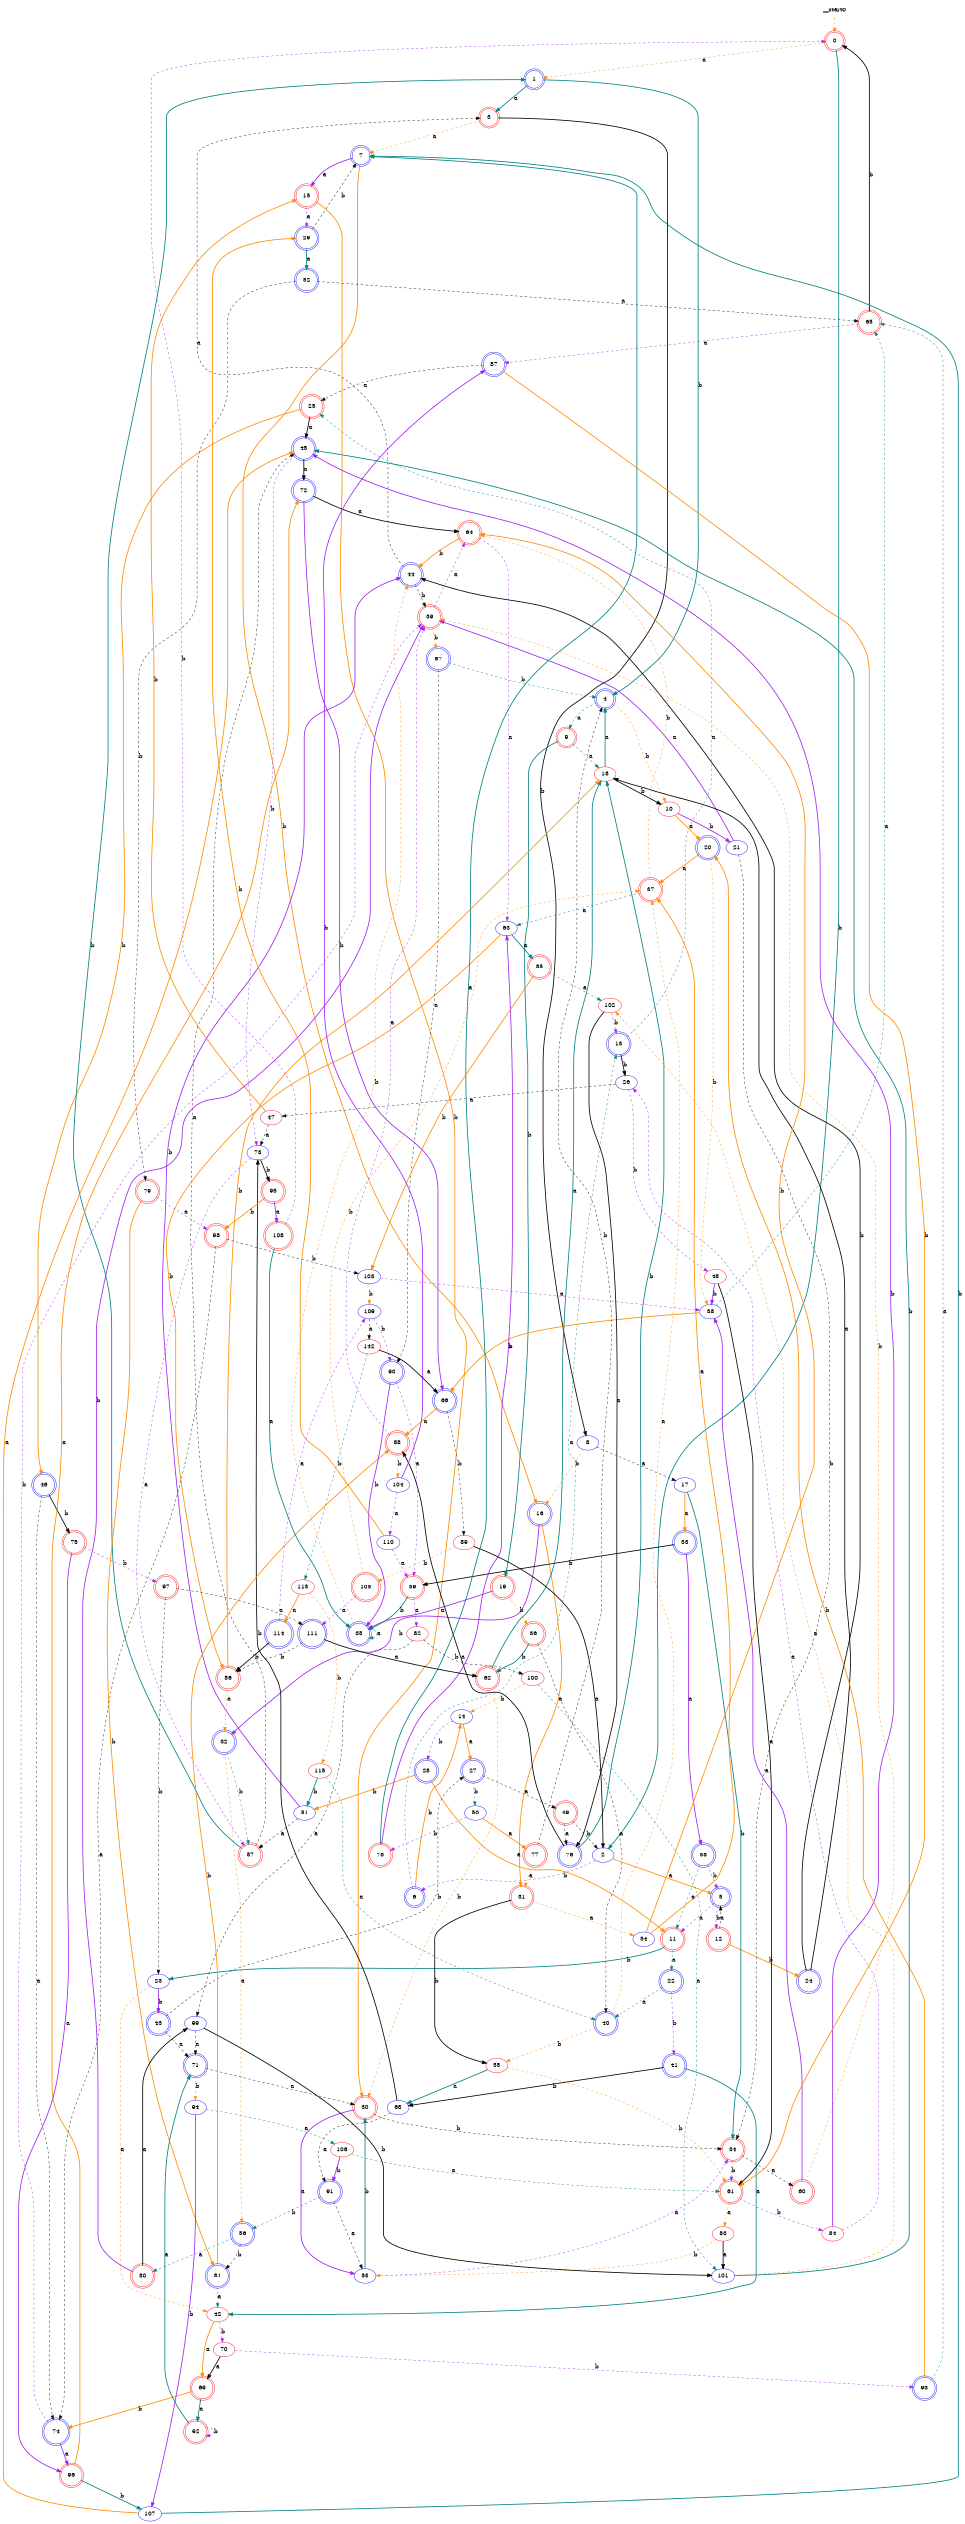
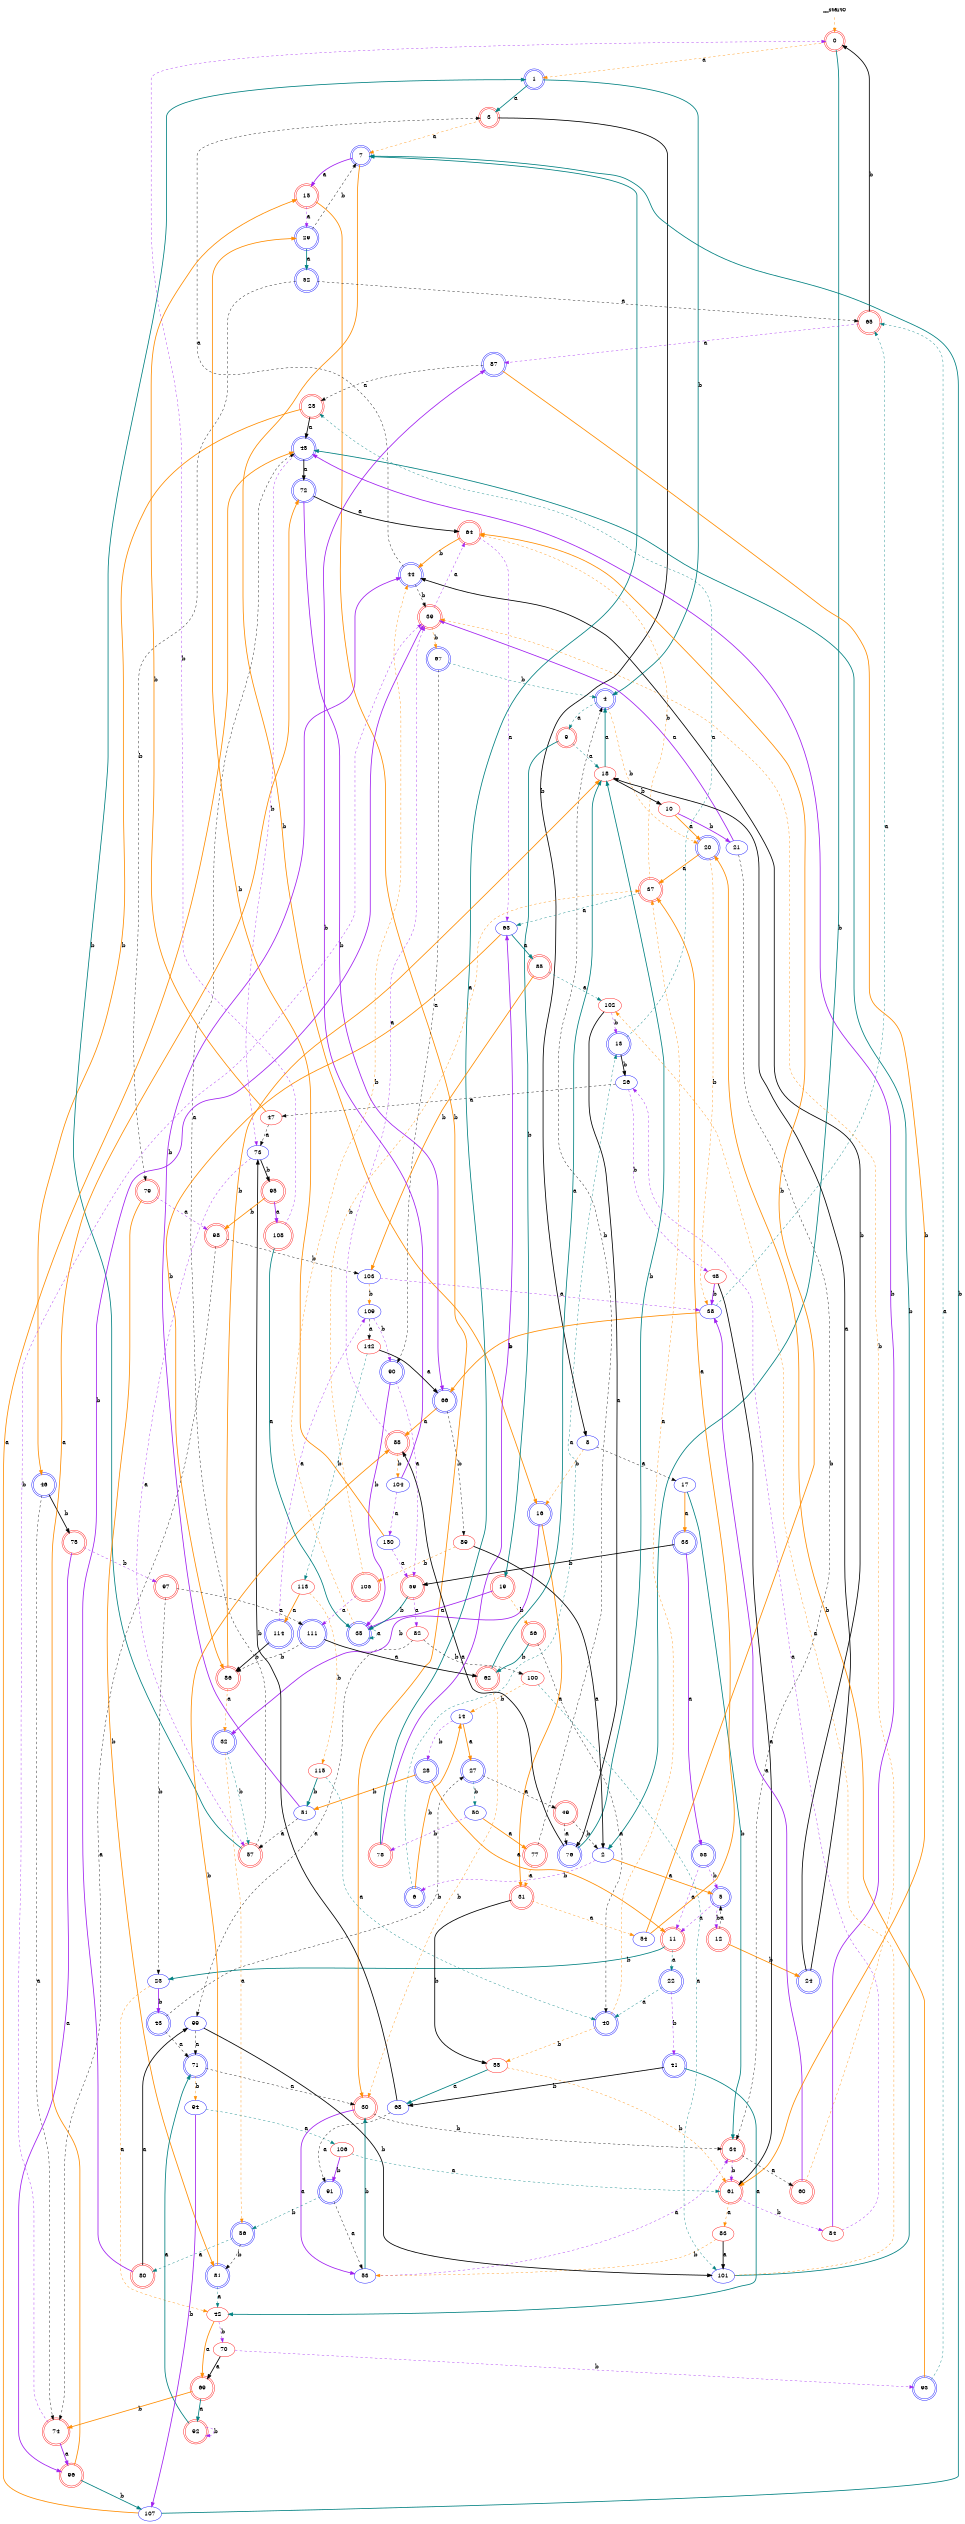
(641, 749) -> (629, 780)
(388, 1543) -> (388, 1543)
(689, 1895) -> (689, 1895)
(56, 2432) -> (56, 2432)
